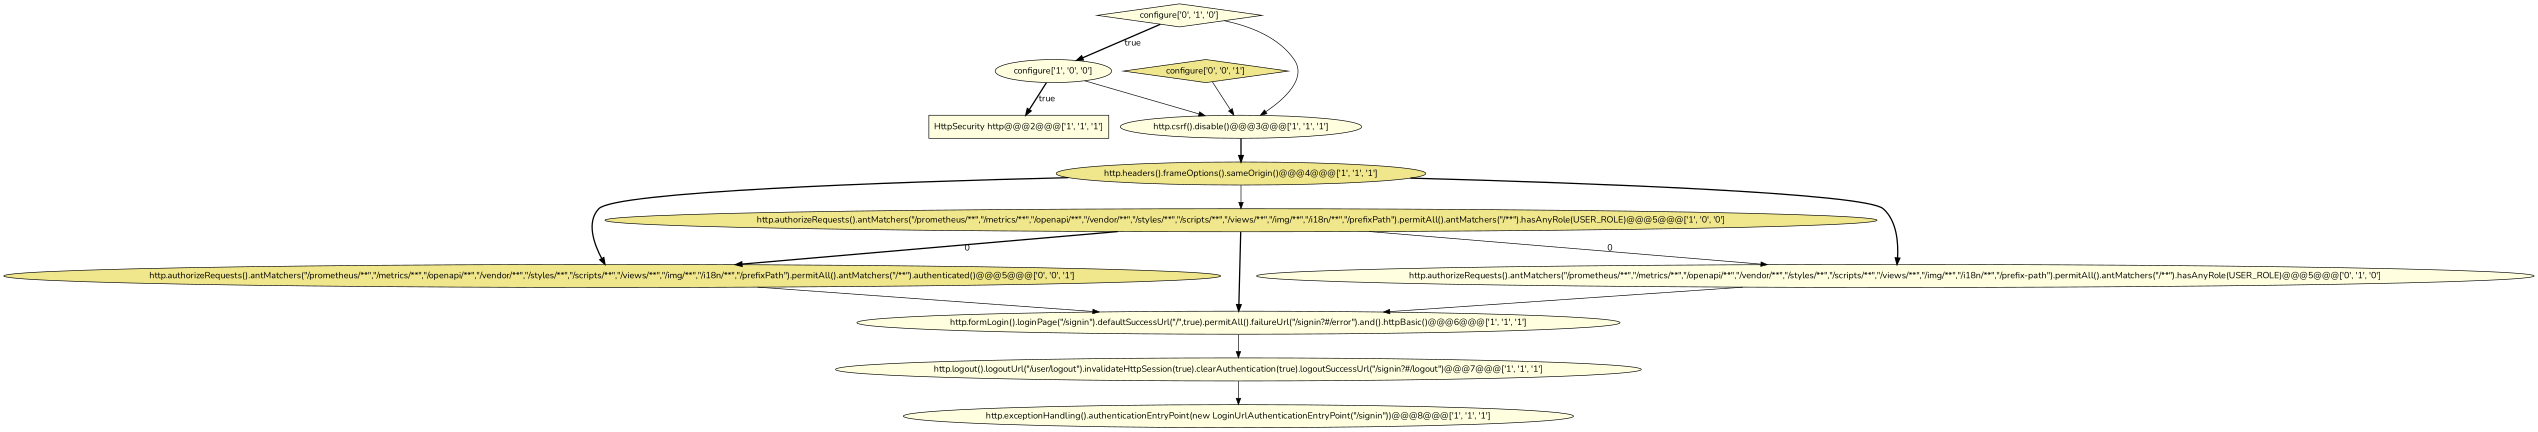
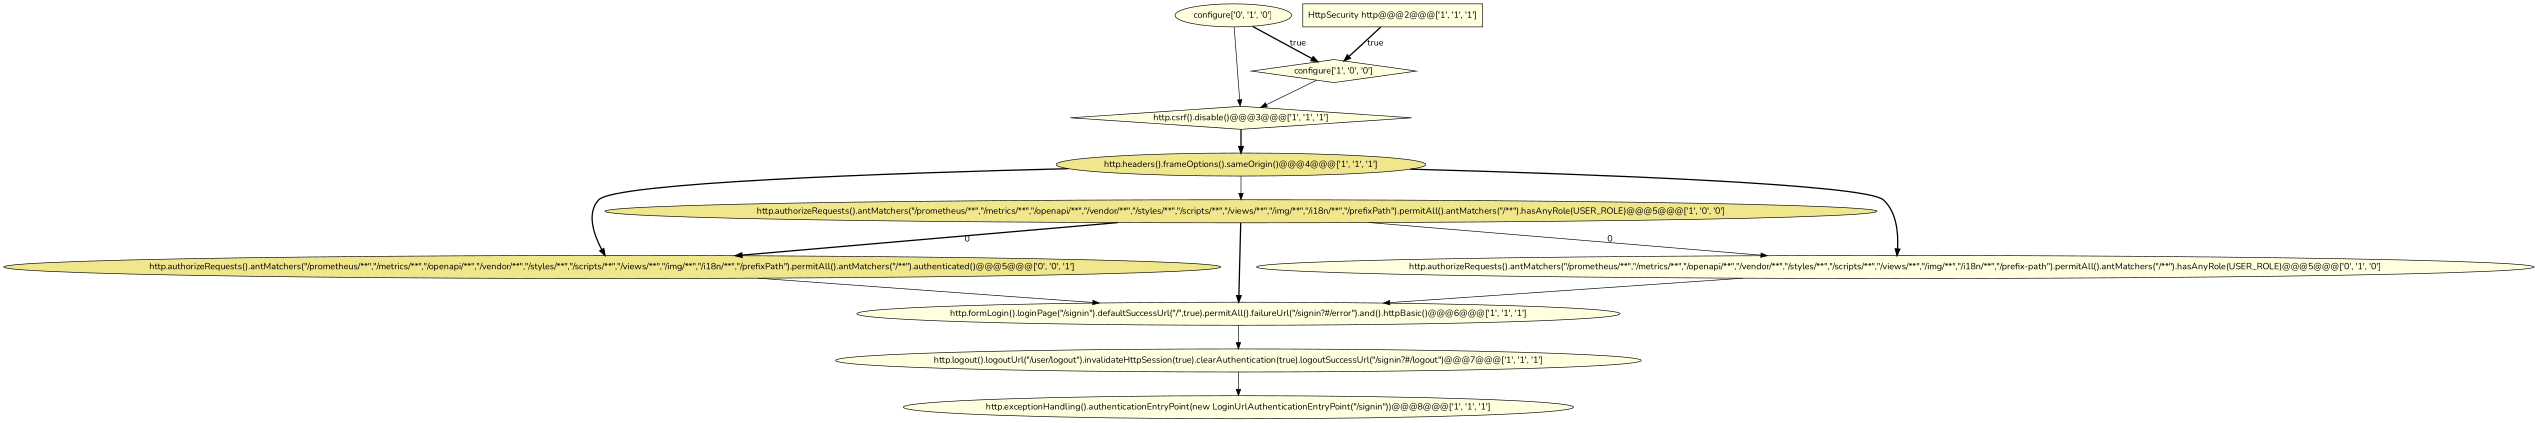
(1180, 15) -> (1233, 15)
(1053, 71) -> (1334, 71)
(1206, 71) -> none
(1038, 96) -> (1365, 42)
(1241, 127) -> (1241, 118)
